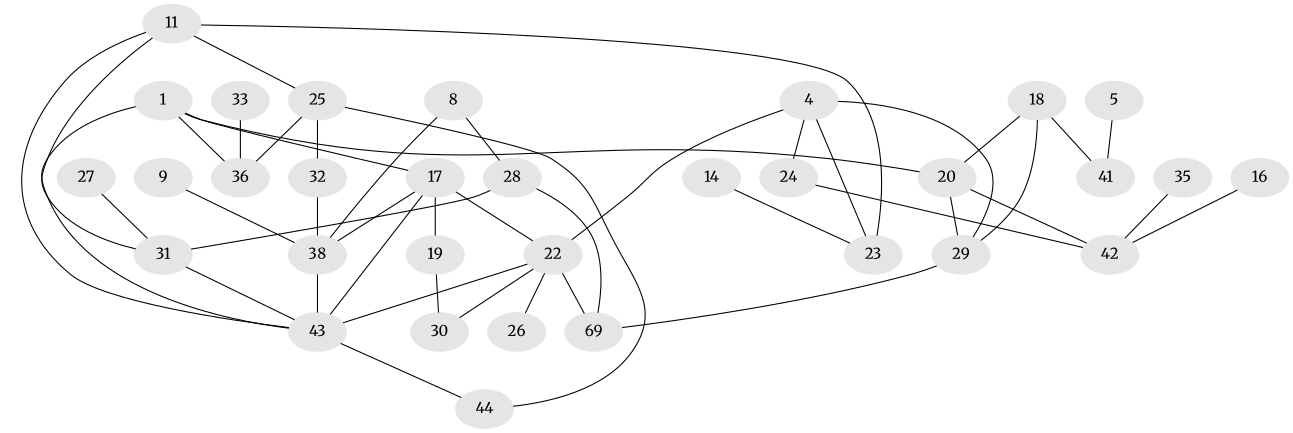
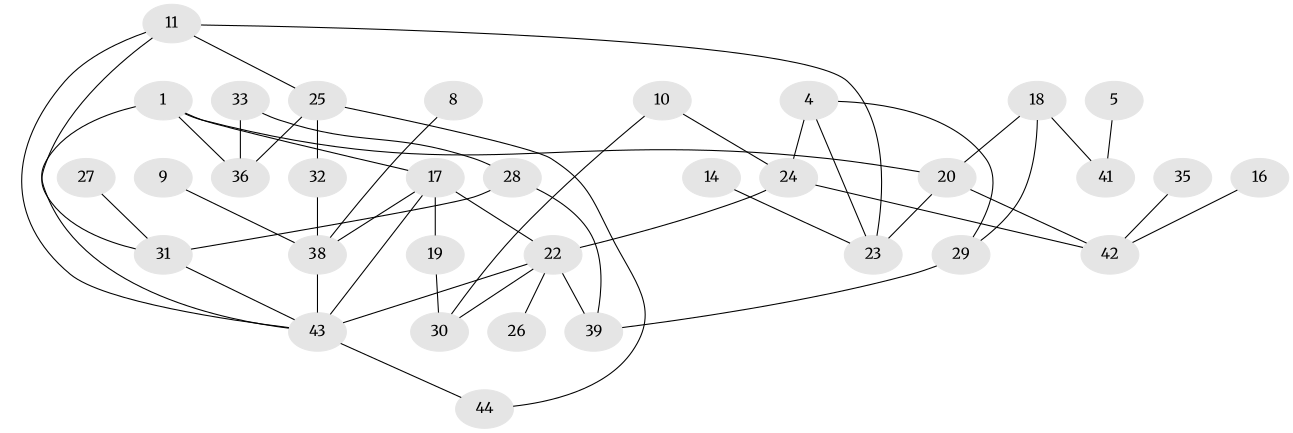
none -> (662, 101)
(489, 147) -> (376, 139)
(669, 161) -> (674, 222)
(953, 210) -> (910, 216)
(594, 332) -> (594, 332)
